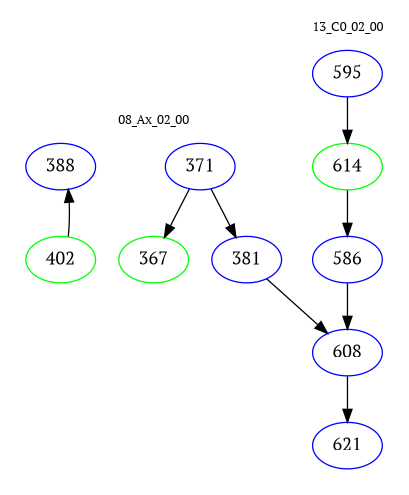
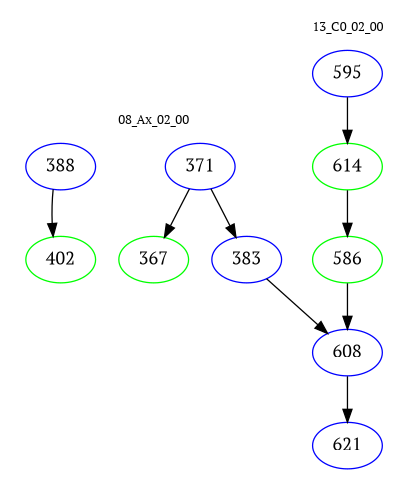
(69, 220) -> (52, 206)
(247, 260) -> (247, 260)
(347, 260) -> (347, 260)
